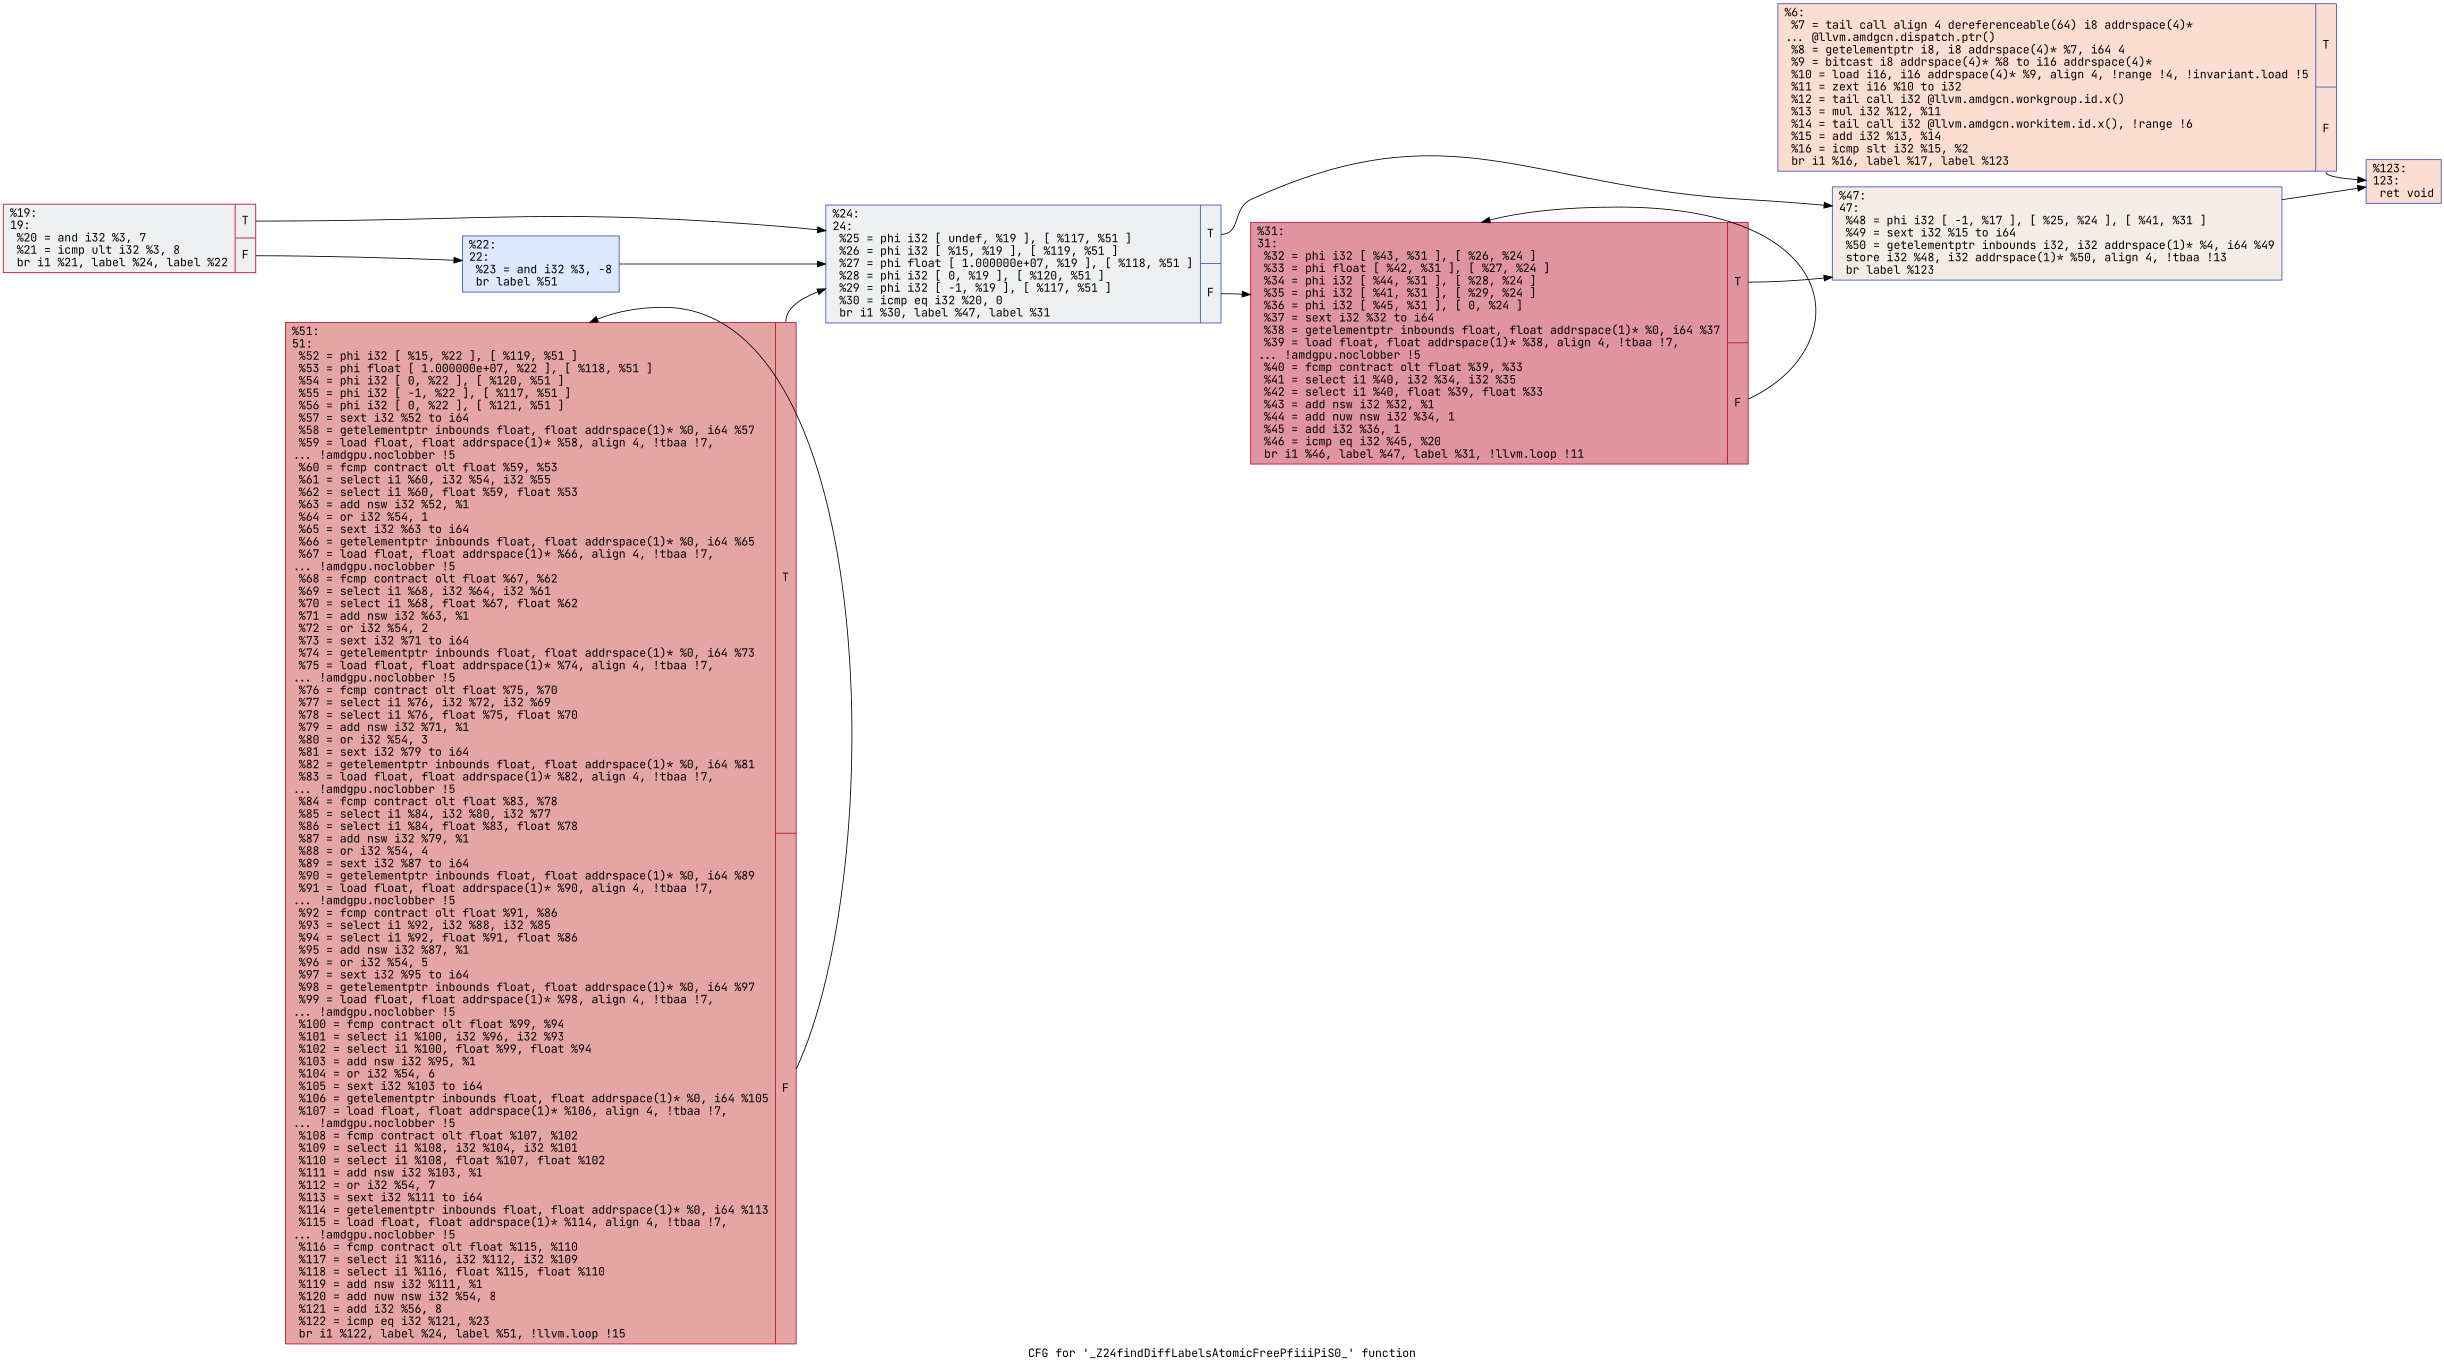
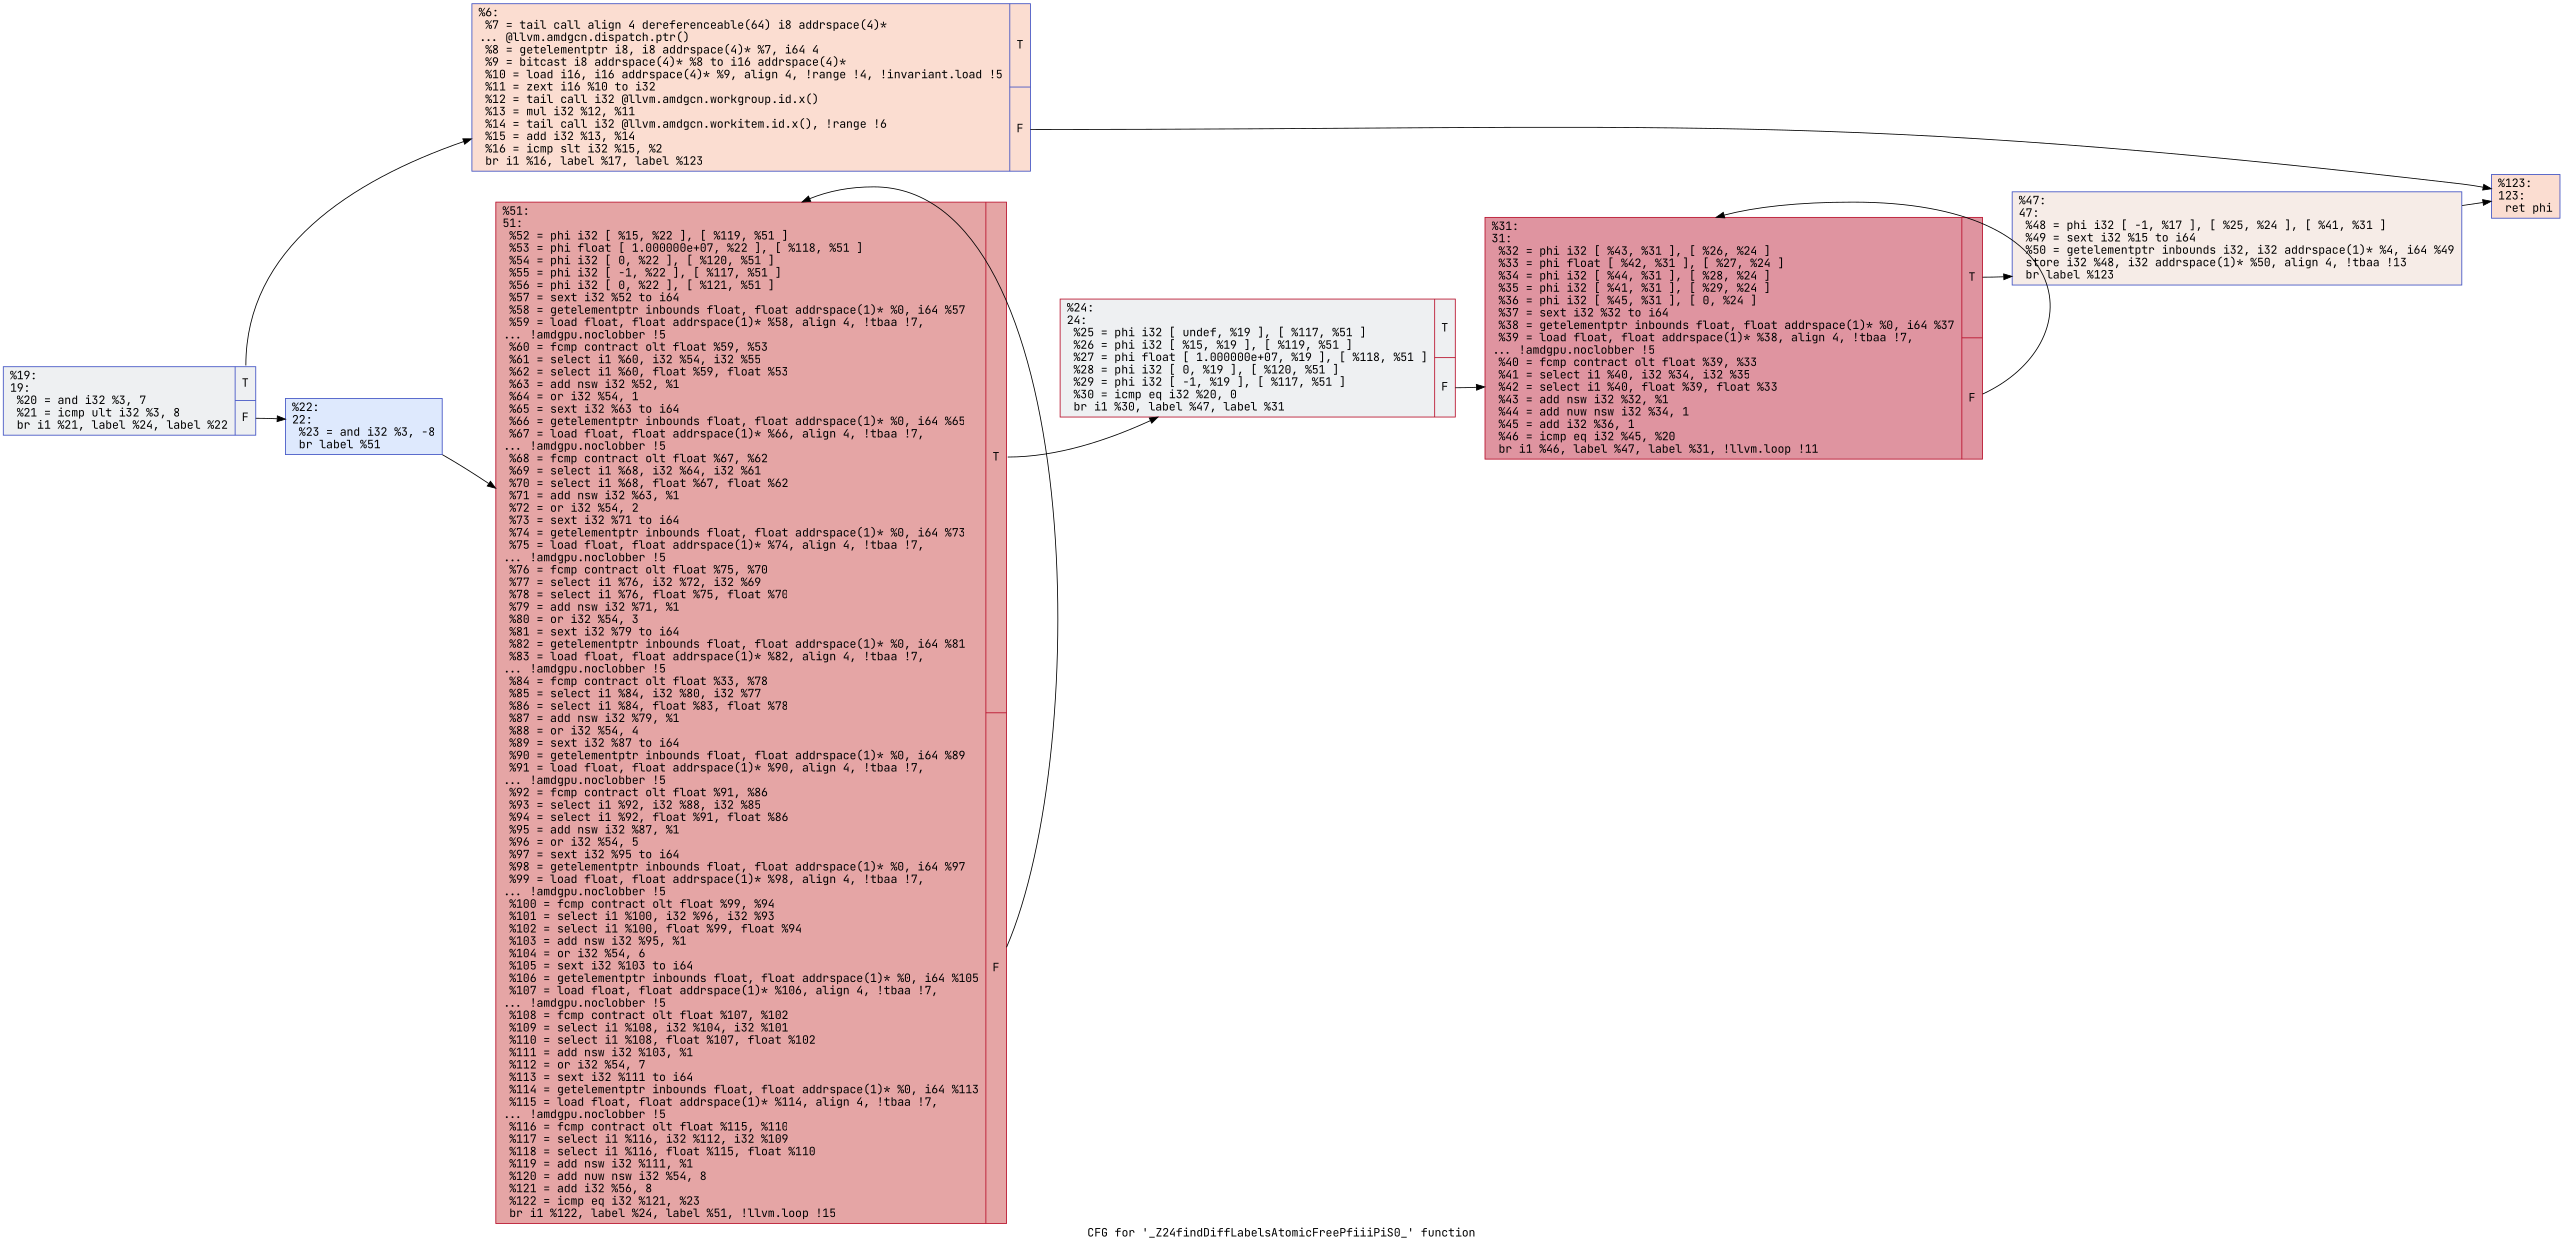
(1511, 164) -> none
(2404, 193) -> (2526, 208)
(537, 217) -> (318, 220)
(130, 238) -> (130, 401)
(718, 264) -> (466, 469)
(1023, 264) -> (1258, 358)
(425, 802) -> (635, 681)
